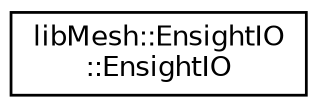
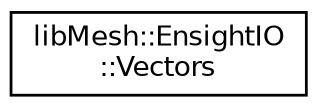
(159, 54) -> (159, 54)
